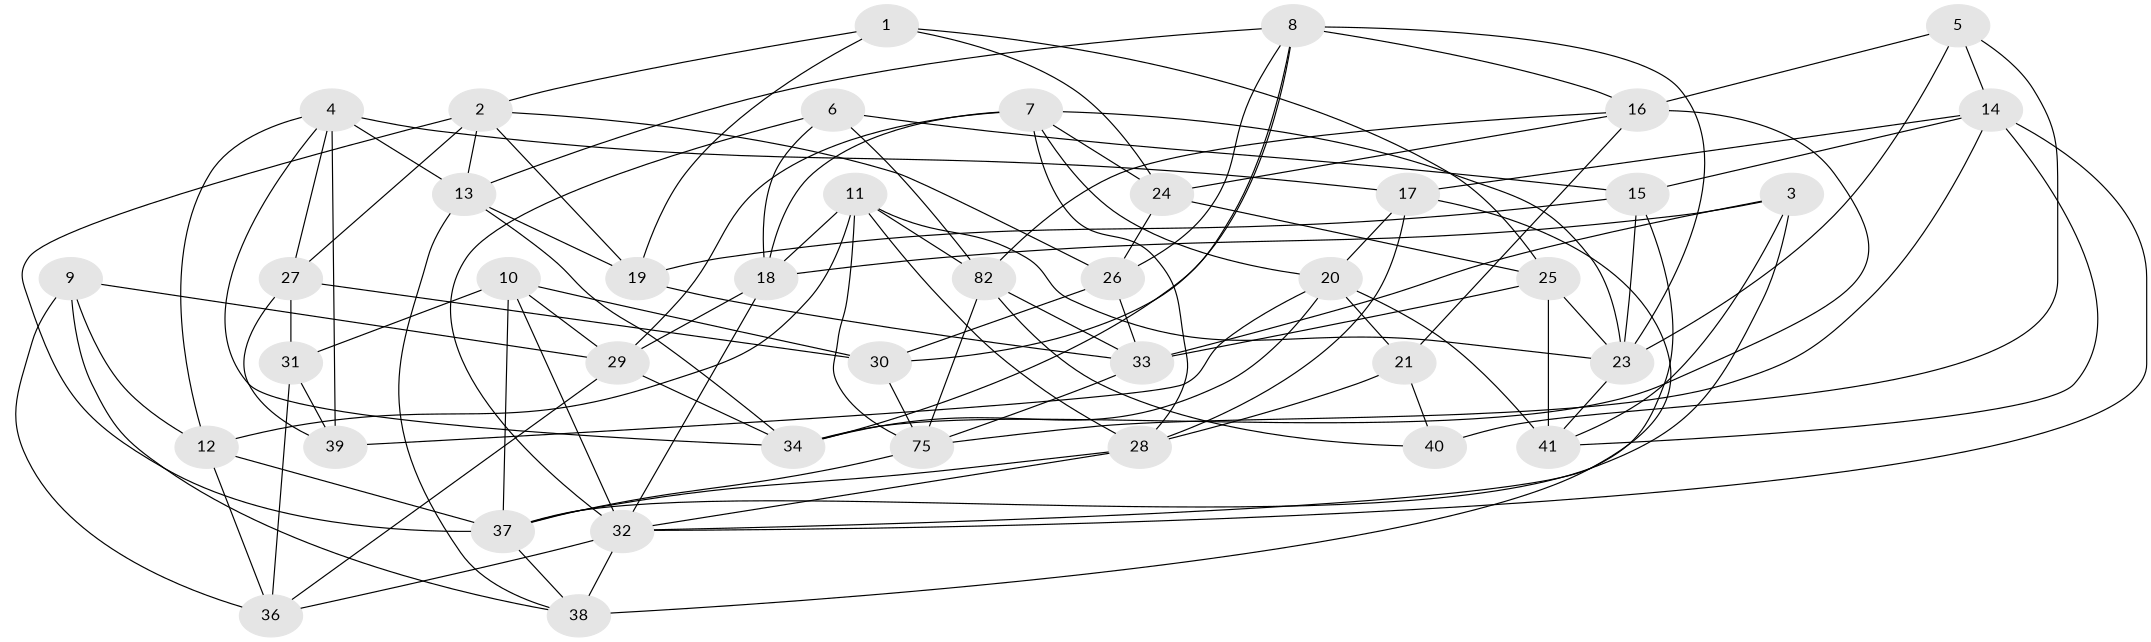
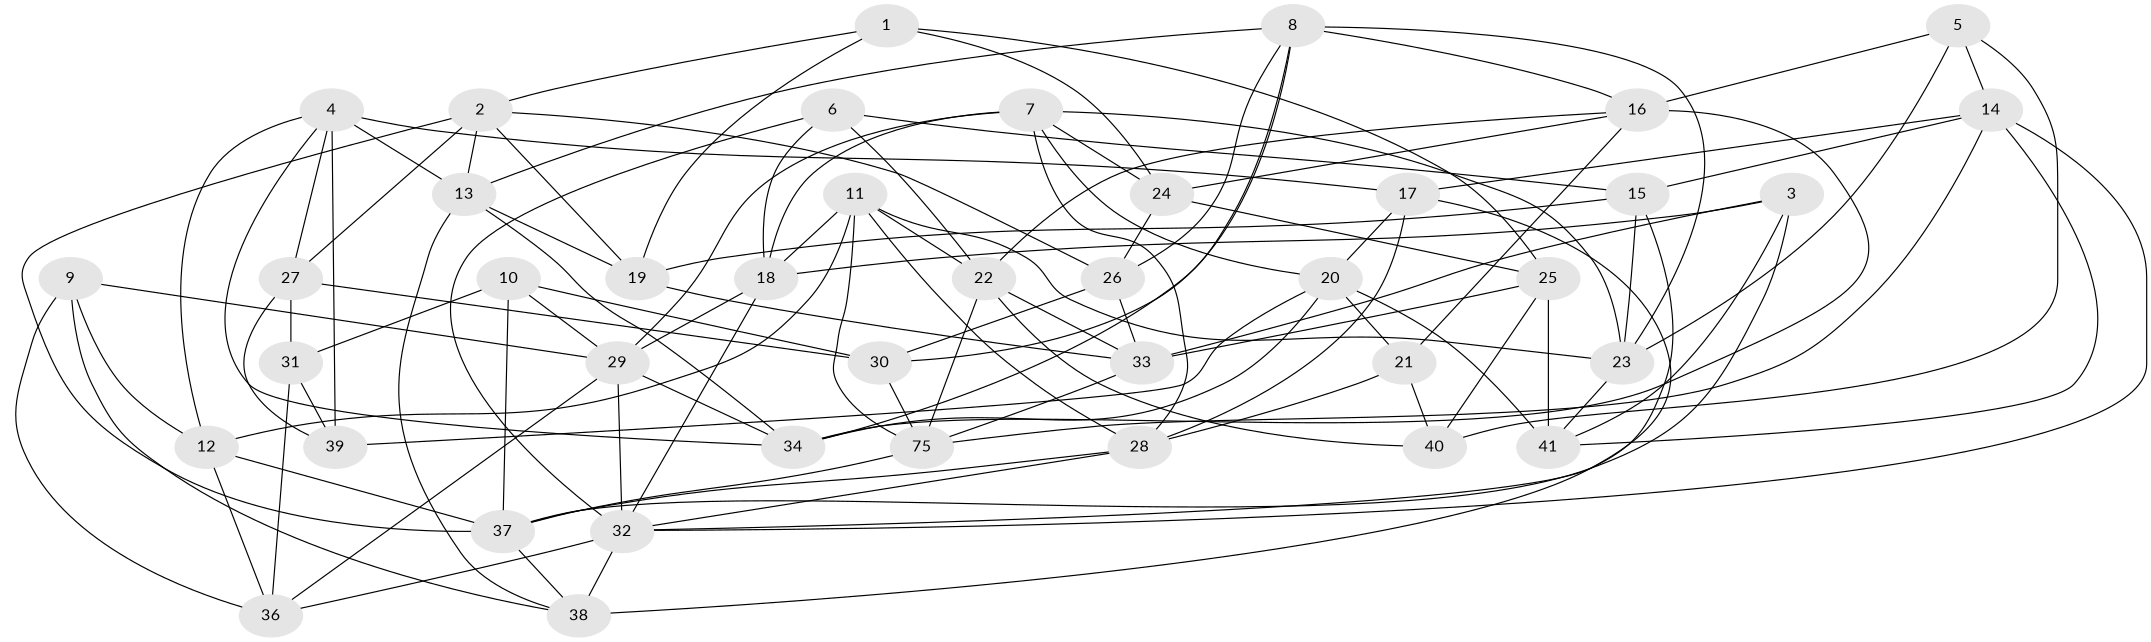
(984, 279) -> (984, 279)
(1585, 321) -> (1492, 363)
(561, 394) -> (620, 447)
